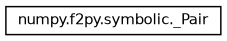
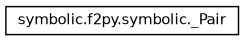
(113, 21) -> (122, 21)
